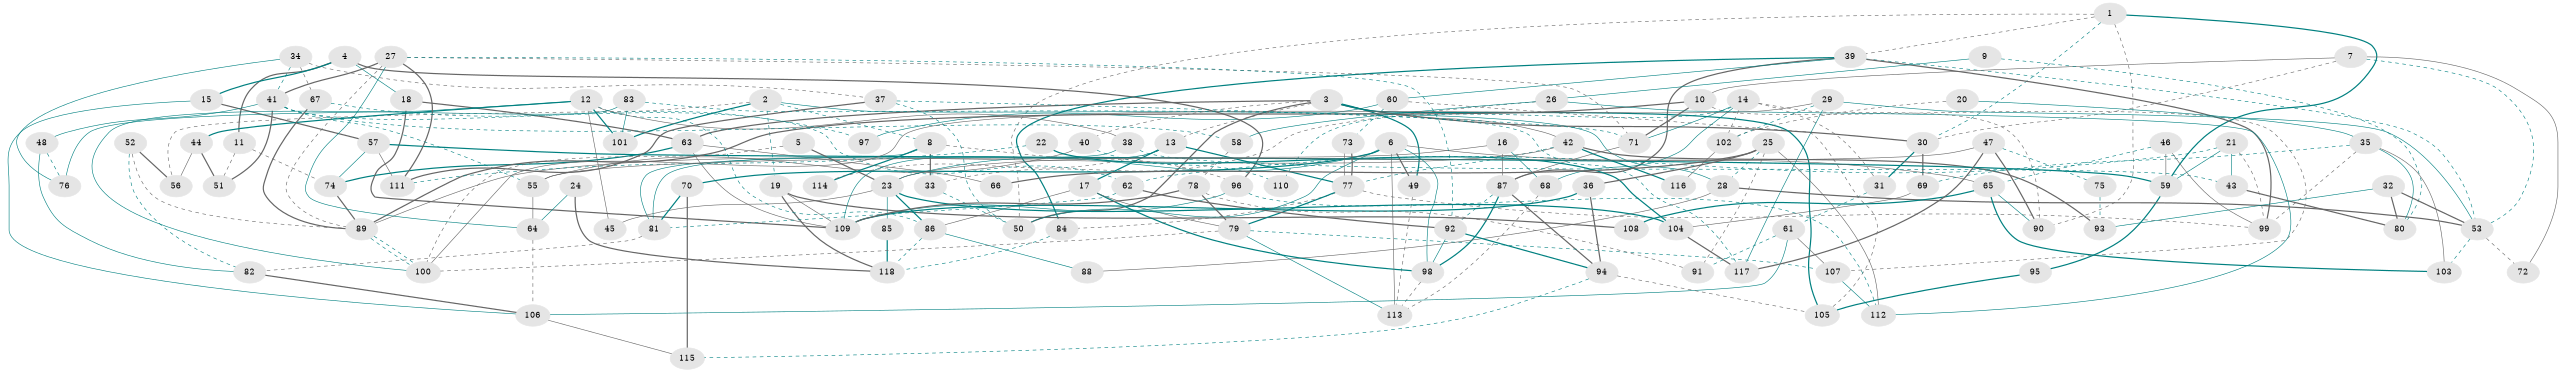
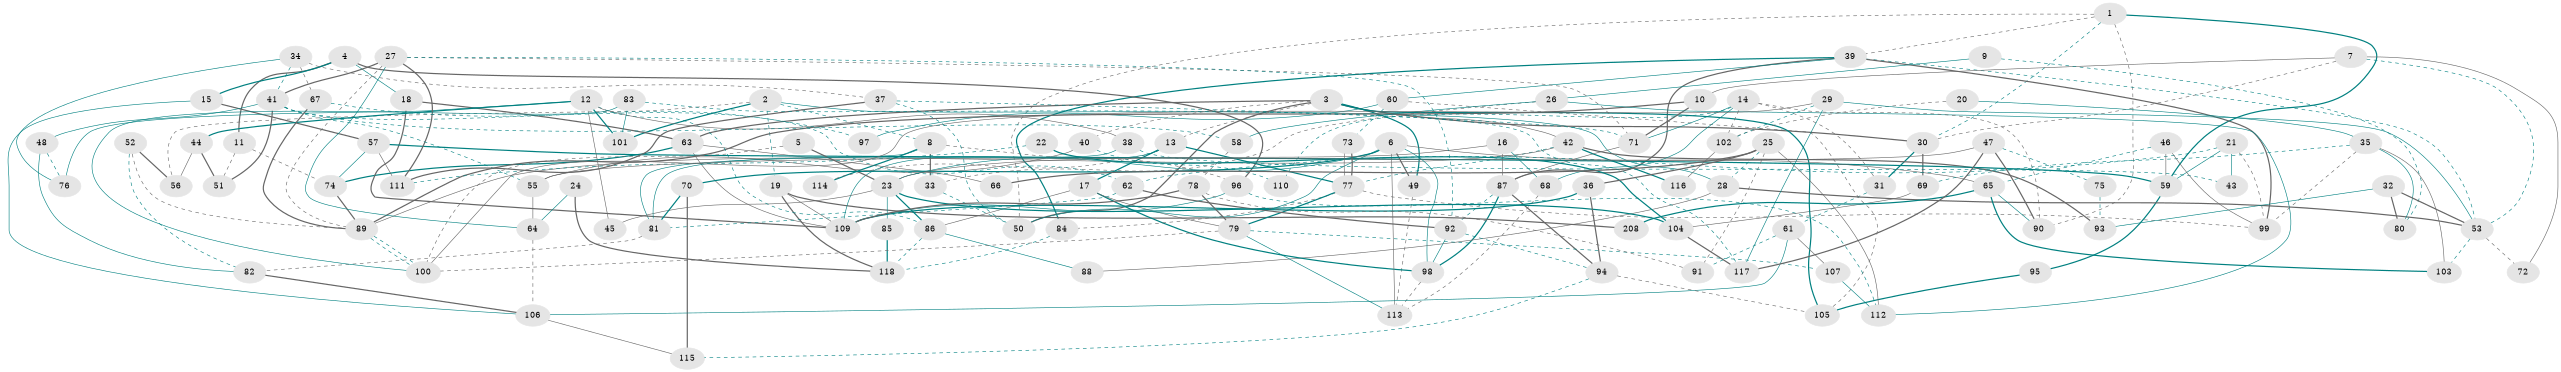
(2271, 132) -> none
(2344, 215) -> none
(1631, 229) -> (1631, 229)
(1526, 251) -> (1526, 251)
